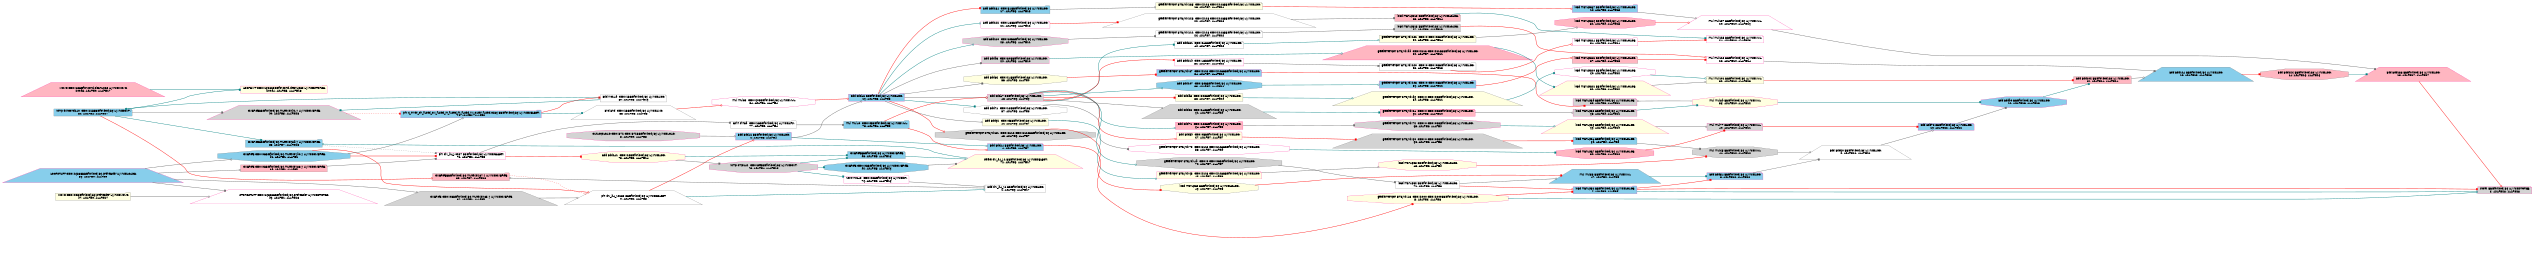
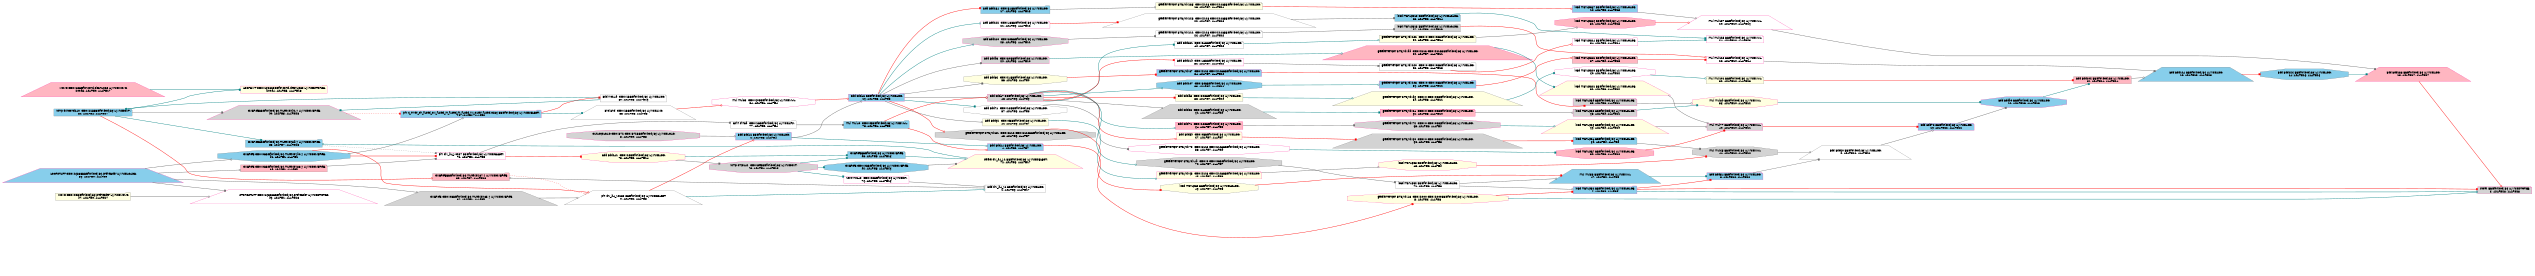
(1428, 18) -> (1428, 18)
(1671, 41) -> (1671, 41)
(2304, 74) -> (2304, 74)
(1678, 84) -> (1684, 114)
(1665, 101) -> (1664, 103)
(1516, 188) -> (1516, 188)
